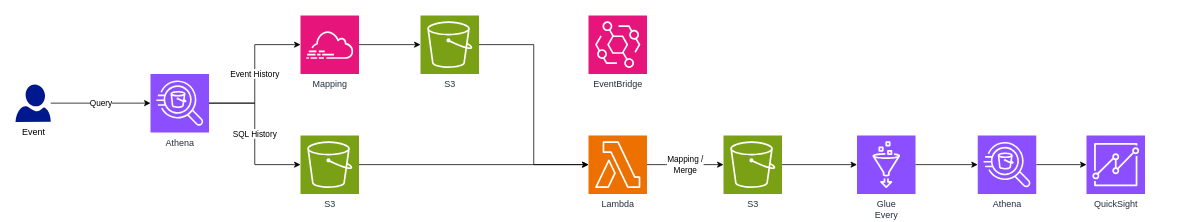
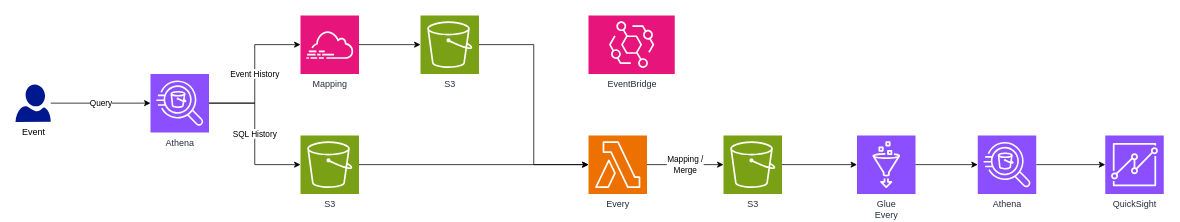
(618, 45) -> (632, 45)
(1116, 165) -> (1134, 165)
(618, 205) -> (618, 205)
